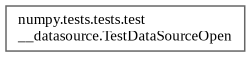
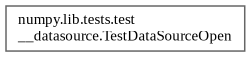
(125, 29) -> (125, 29)
